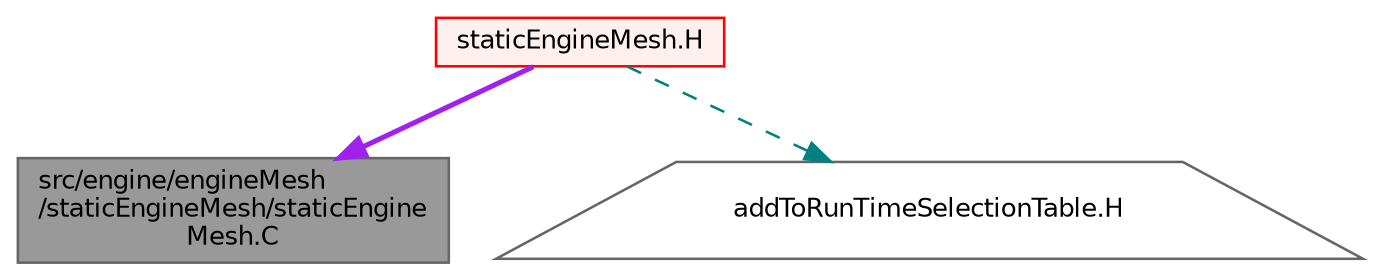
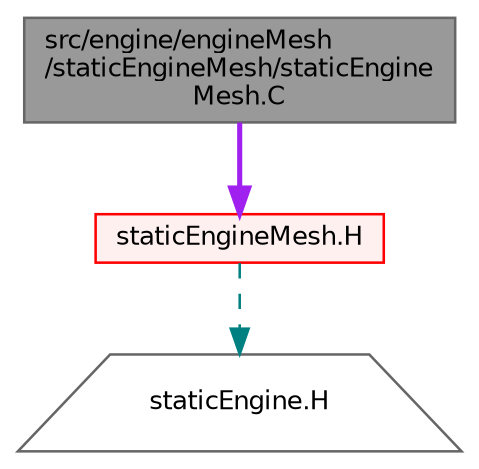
(448, 107) -> (240, 155)
(929, 210) -> (240, 403)
